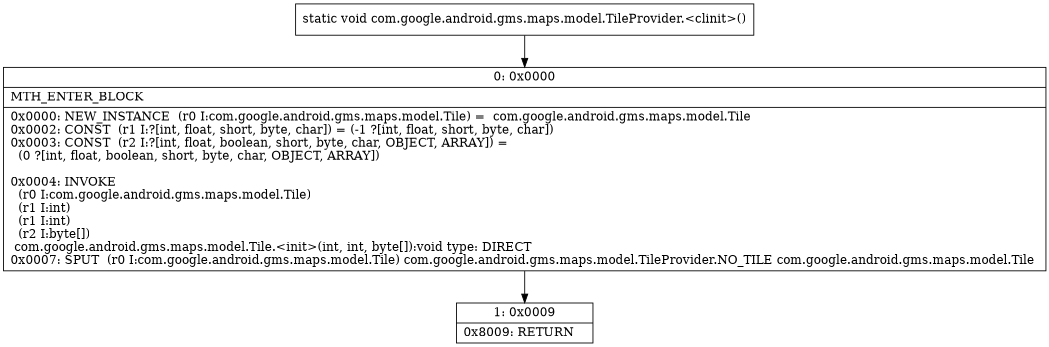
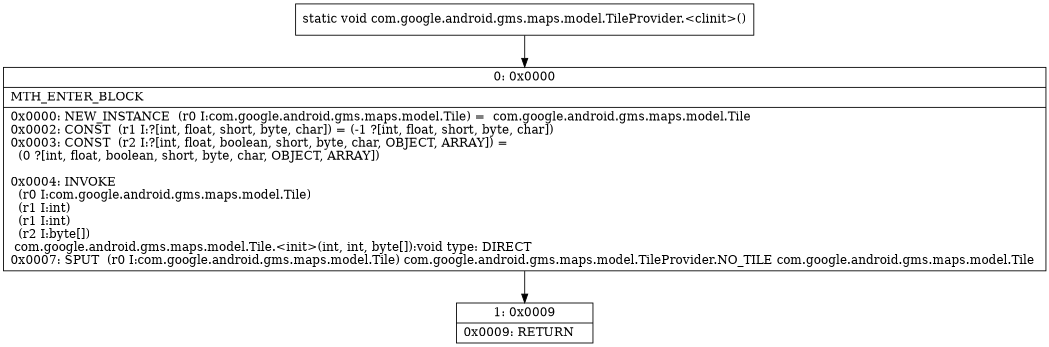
(525, 333) -> (525, 333)
